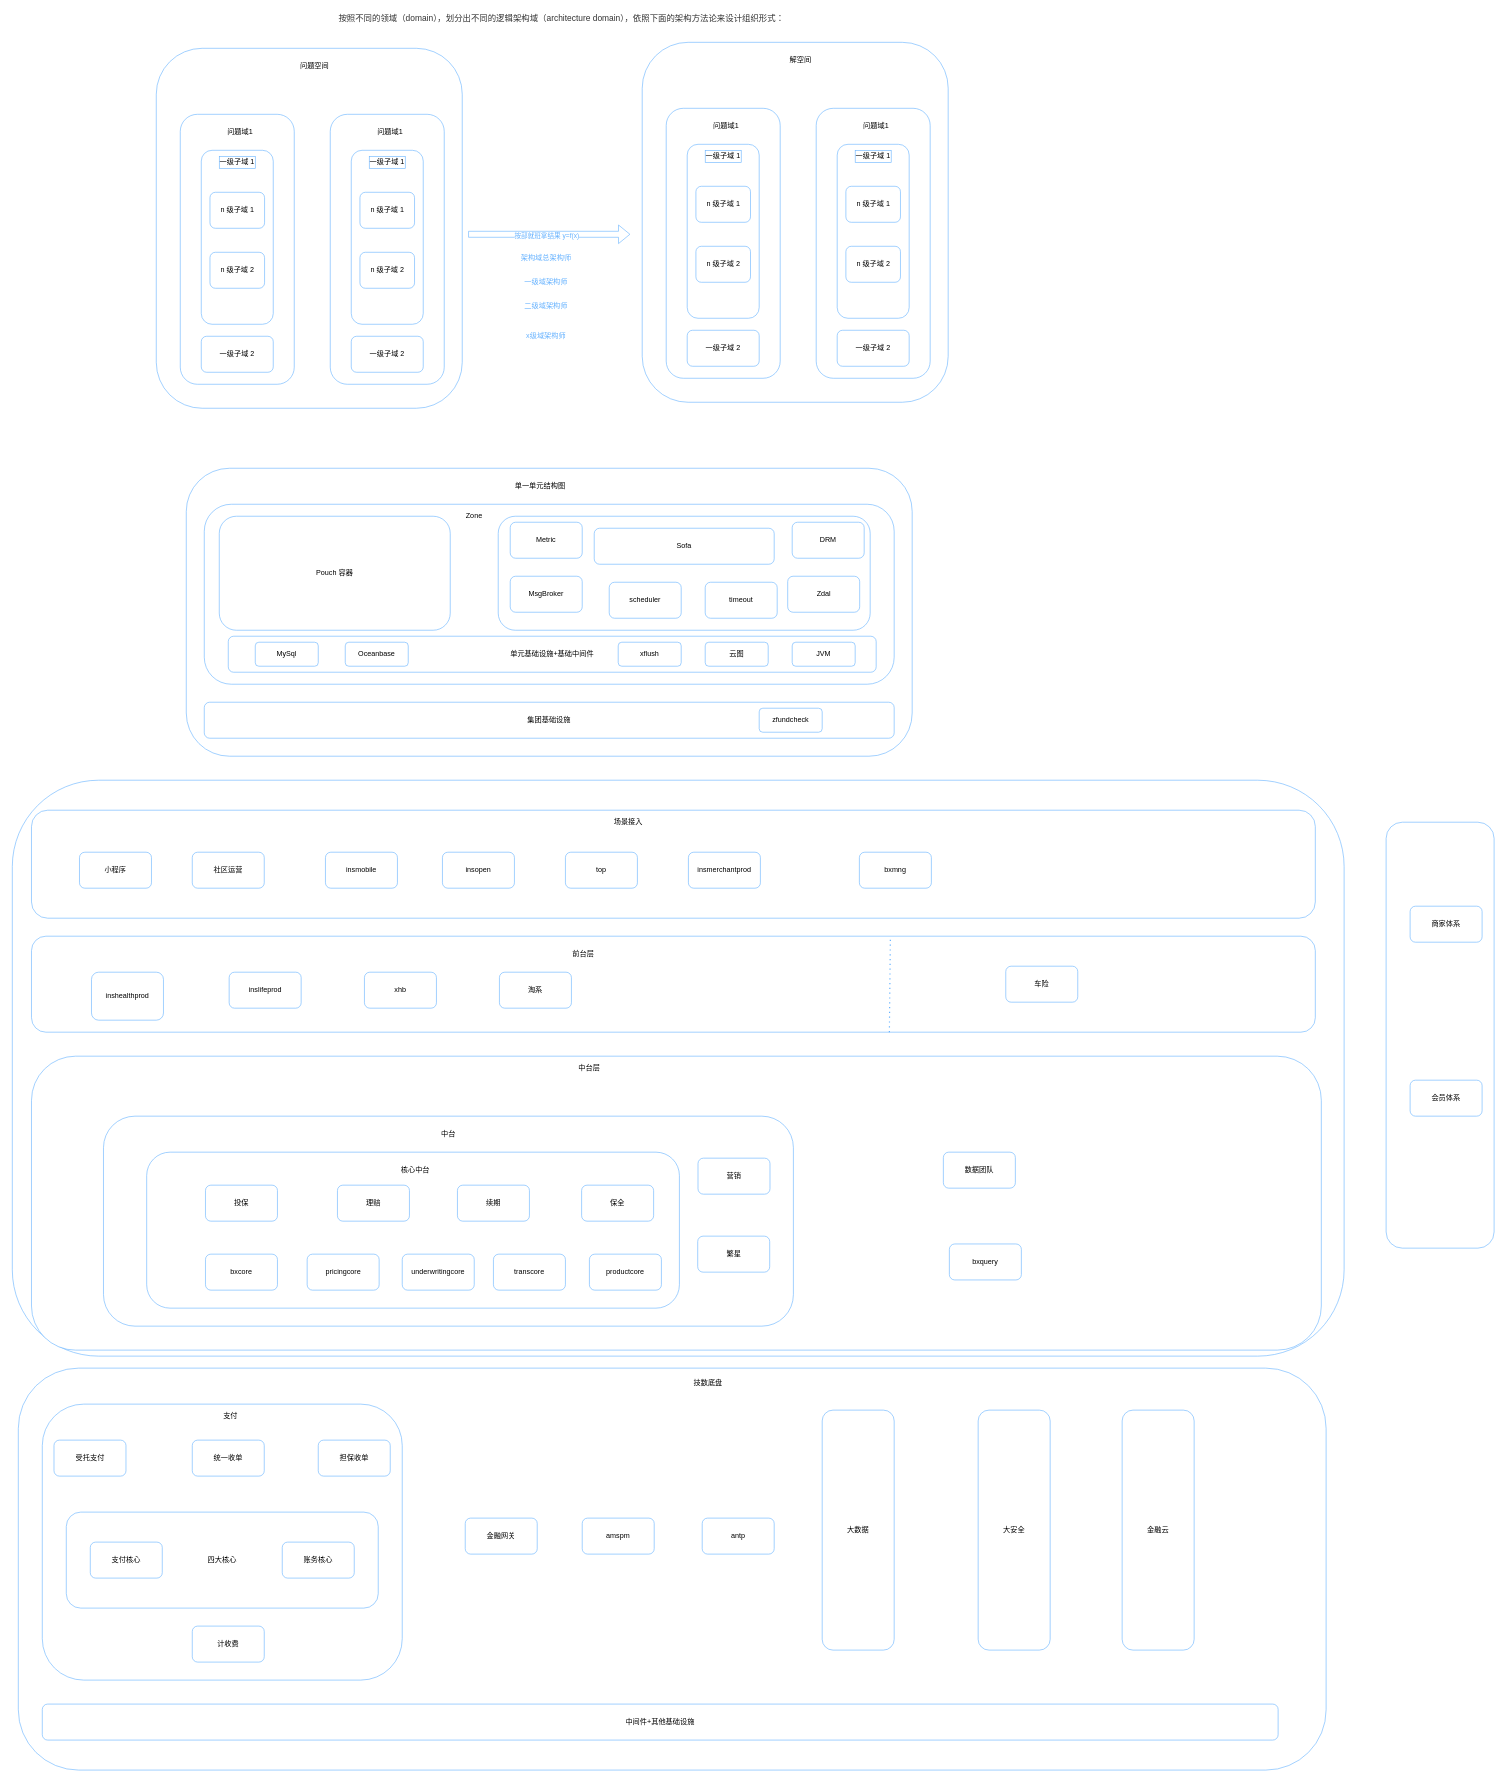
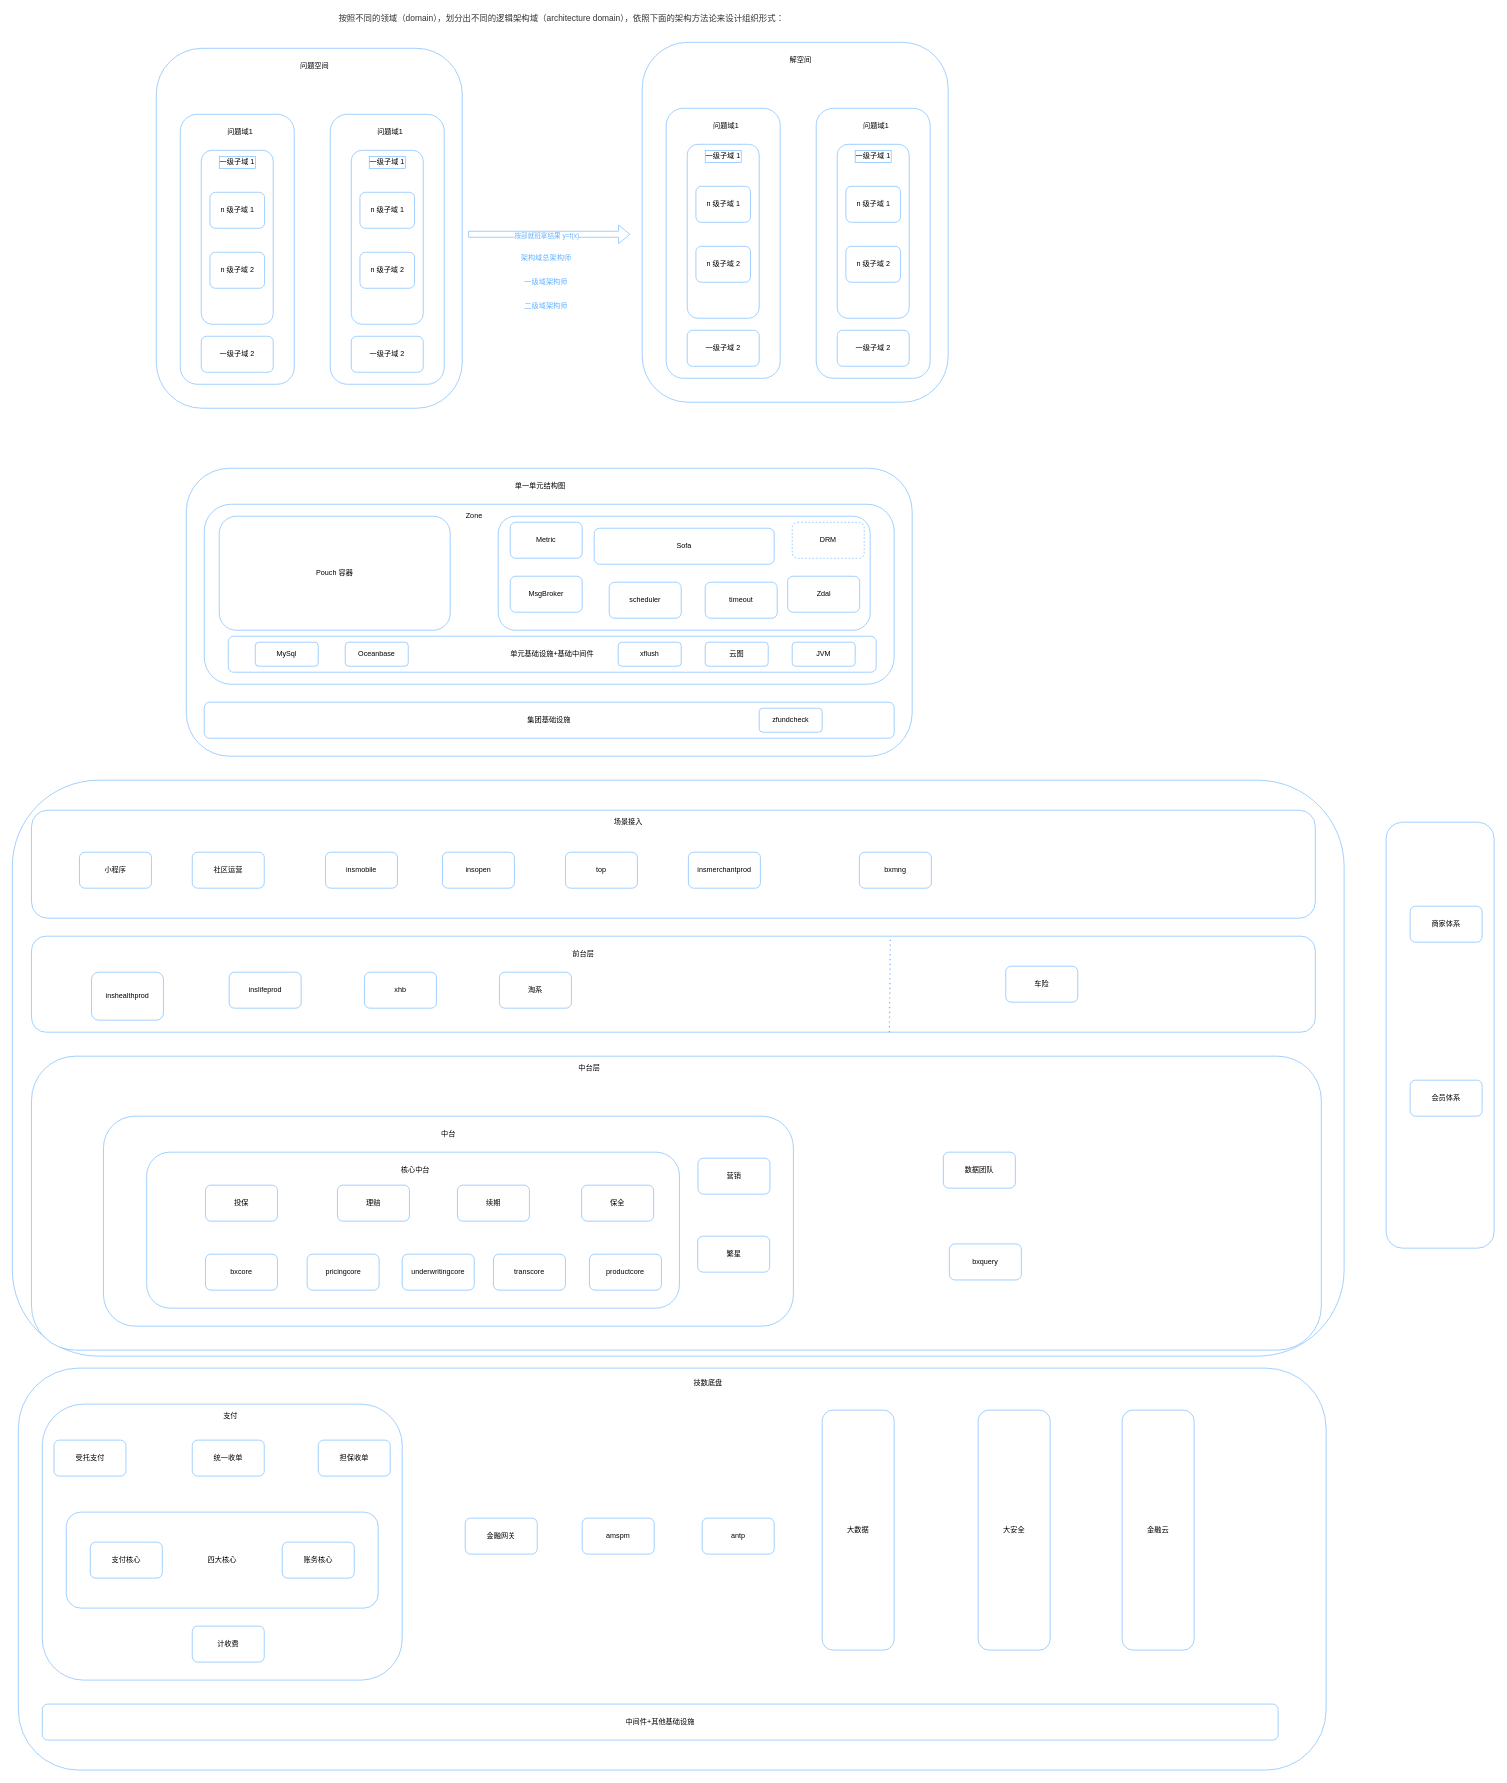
(546, 336) -> none
(828, 540) -> (828, 540)
